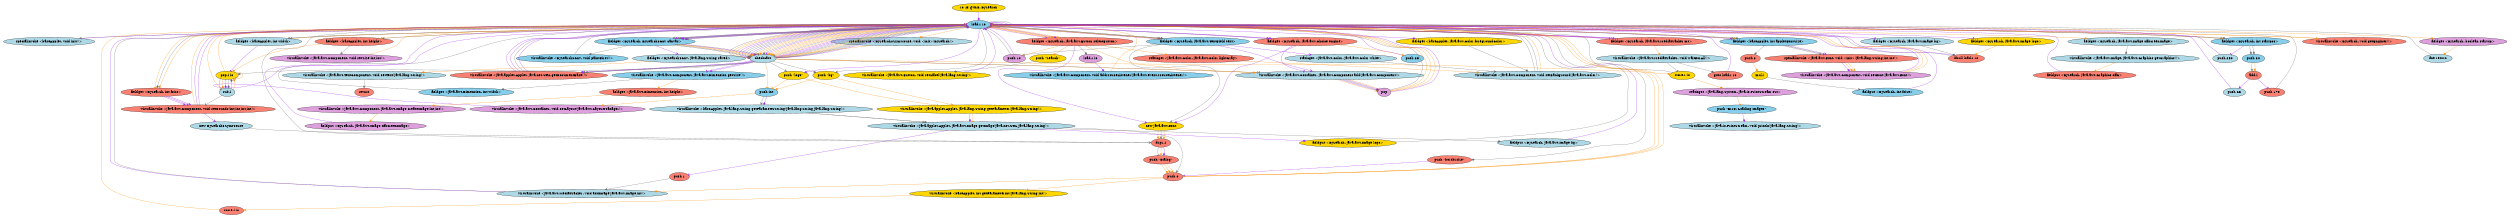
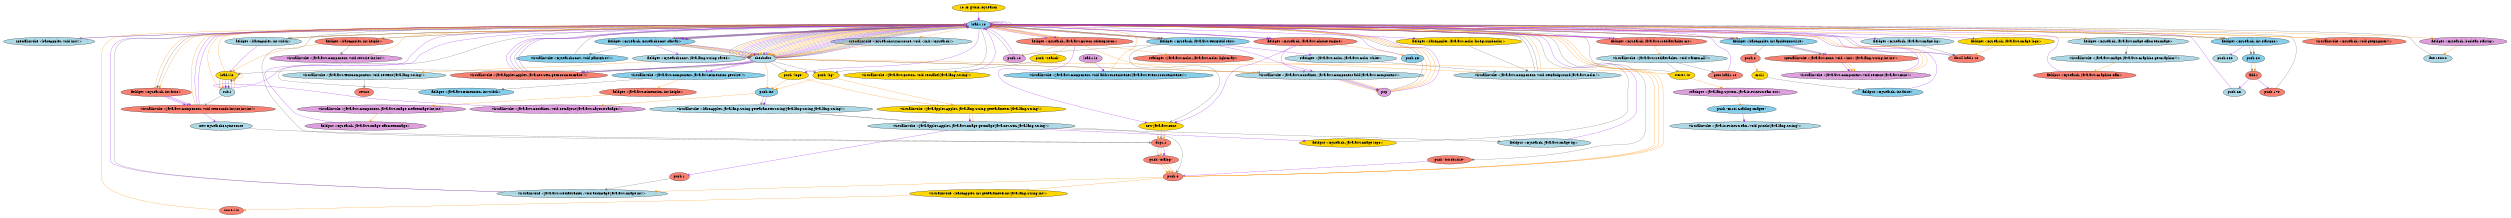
(1610, 27) -> none
(1081, 48) -> none
(1088, 49) -> (1088, 49)
(227, 75) -> (227, 75)
